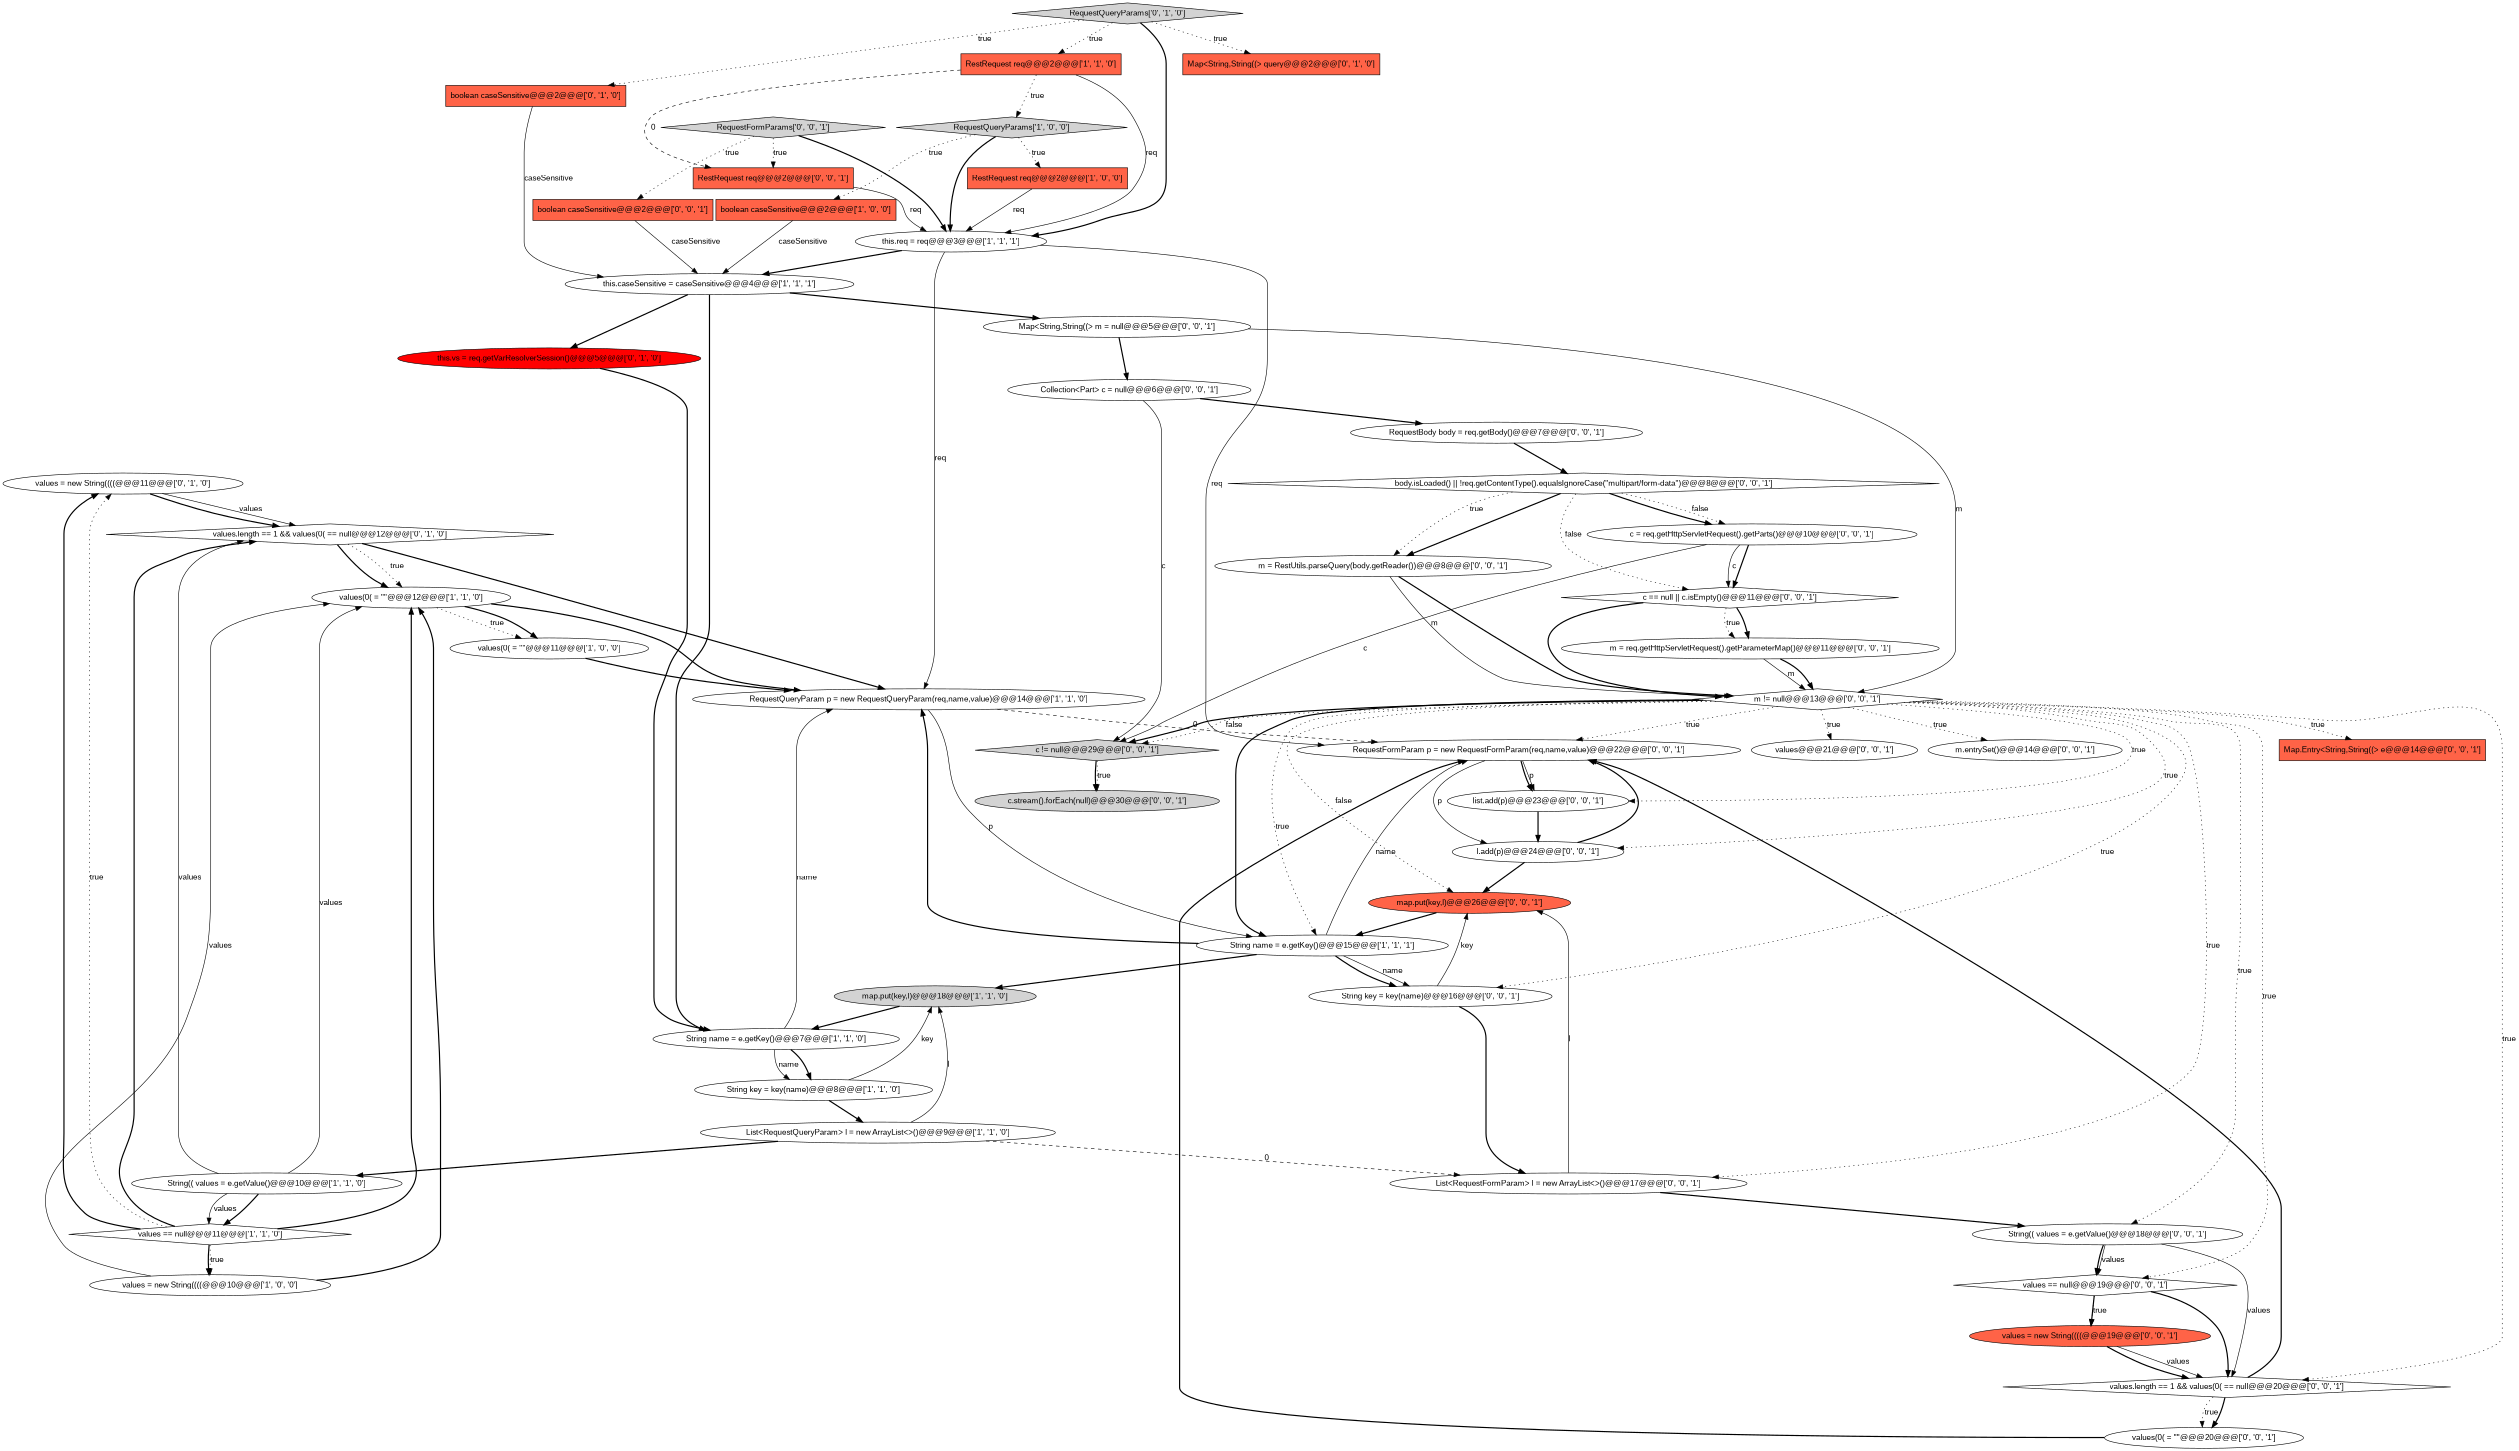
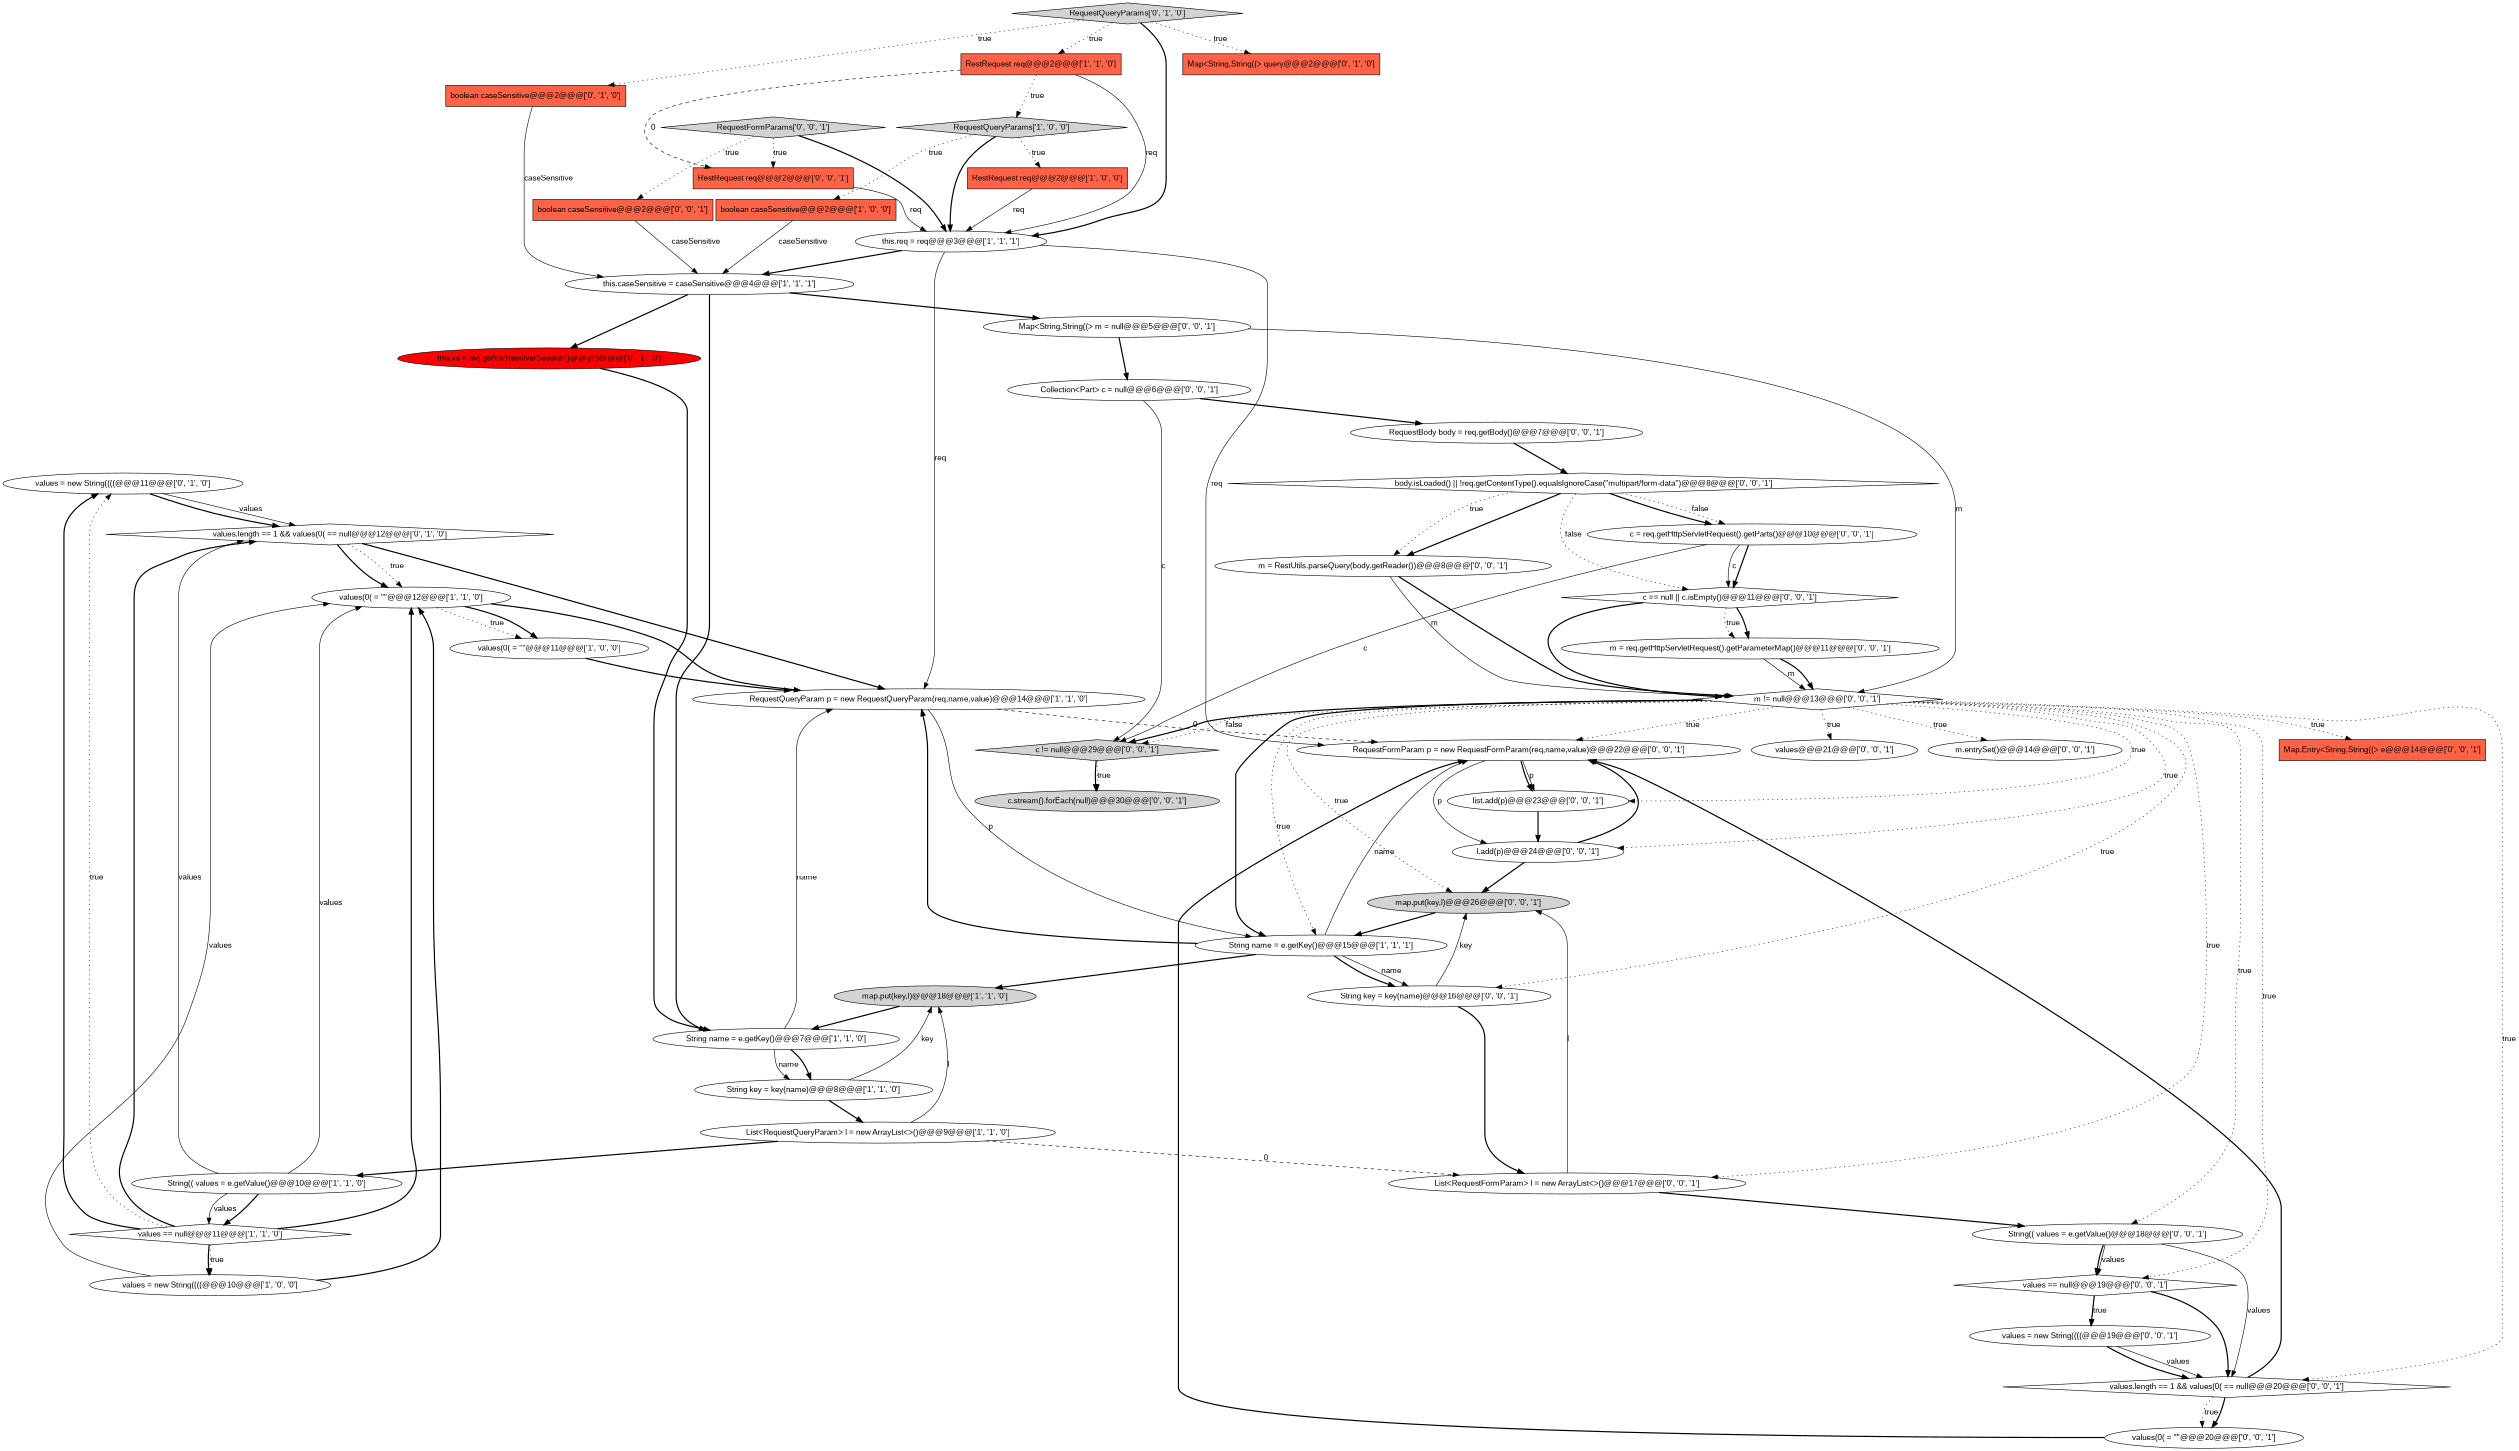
(1344, 801) -> (1342, 801)
(1470, 903) -> (1468, 903)
(2090, 1336) -> (2090, 1336)
